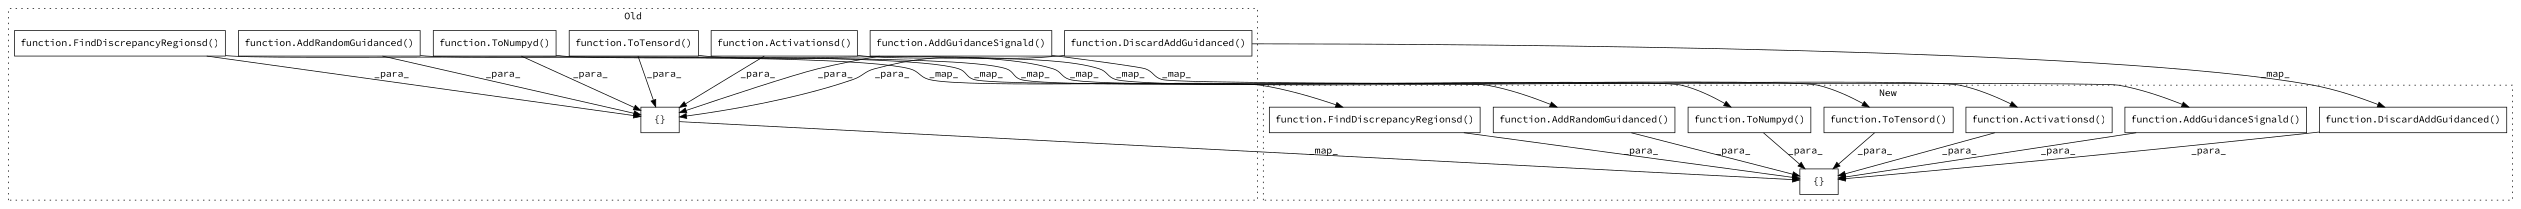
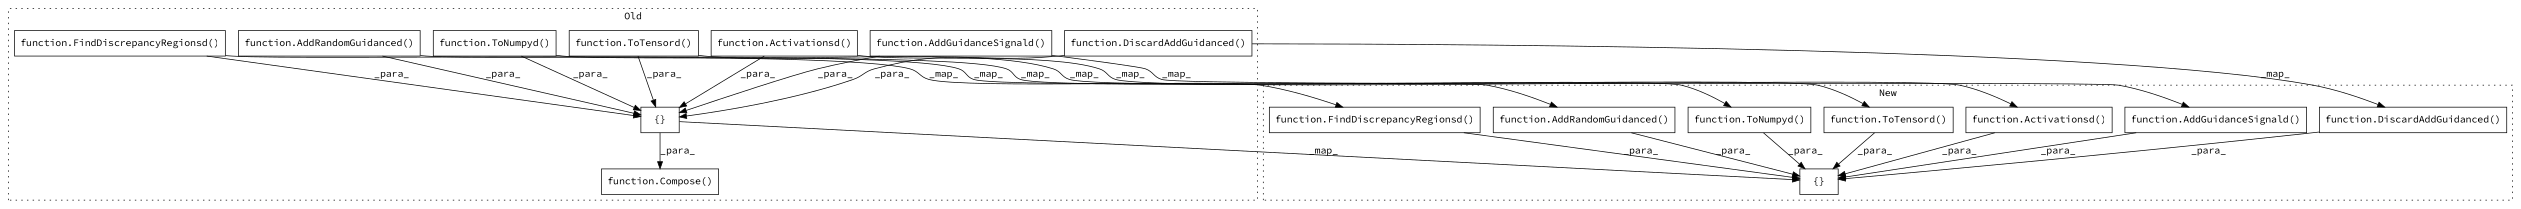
none -> (660, 182)
